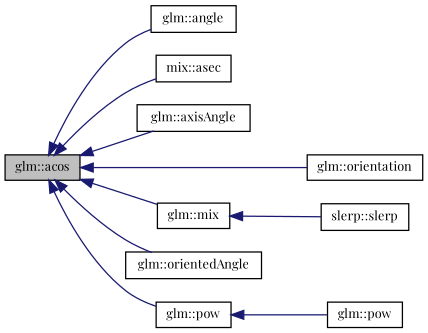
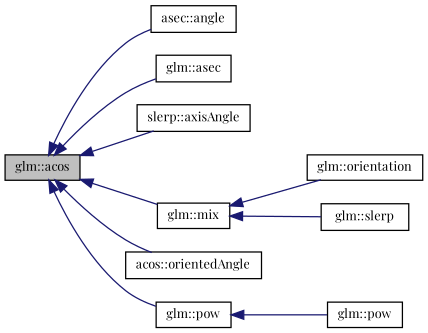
(194, 19) -> (194, 19)
(194, 69) -> (194, 69)
(194, 118) -> (194, 118)
(200, 168) -> (282, 191)
(365, 217) -> (365, 217)
(194, 265) -> (194, 265)
